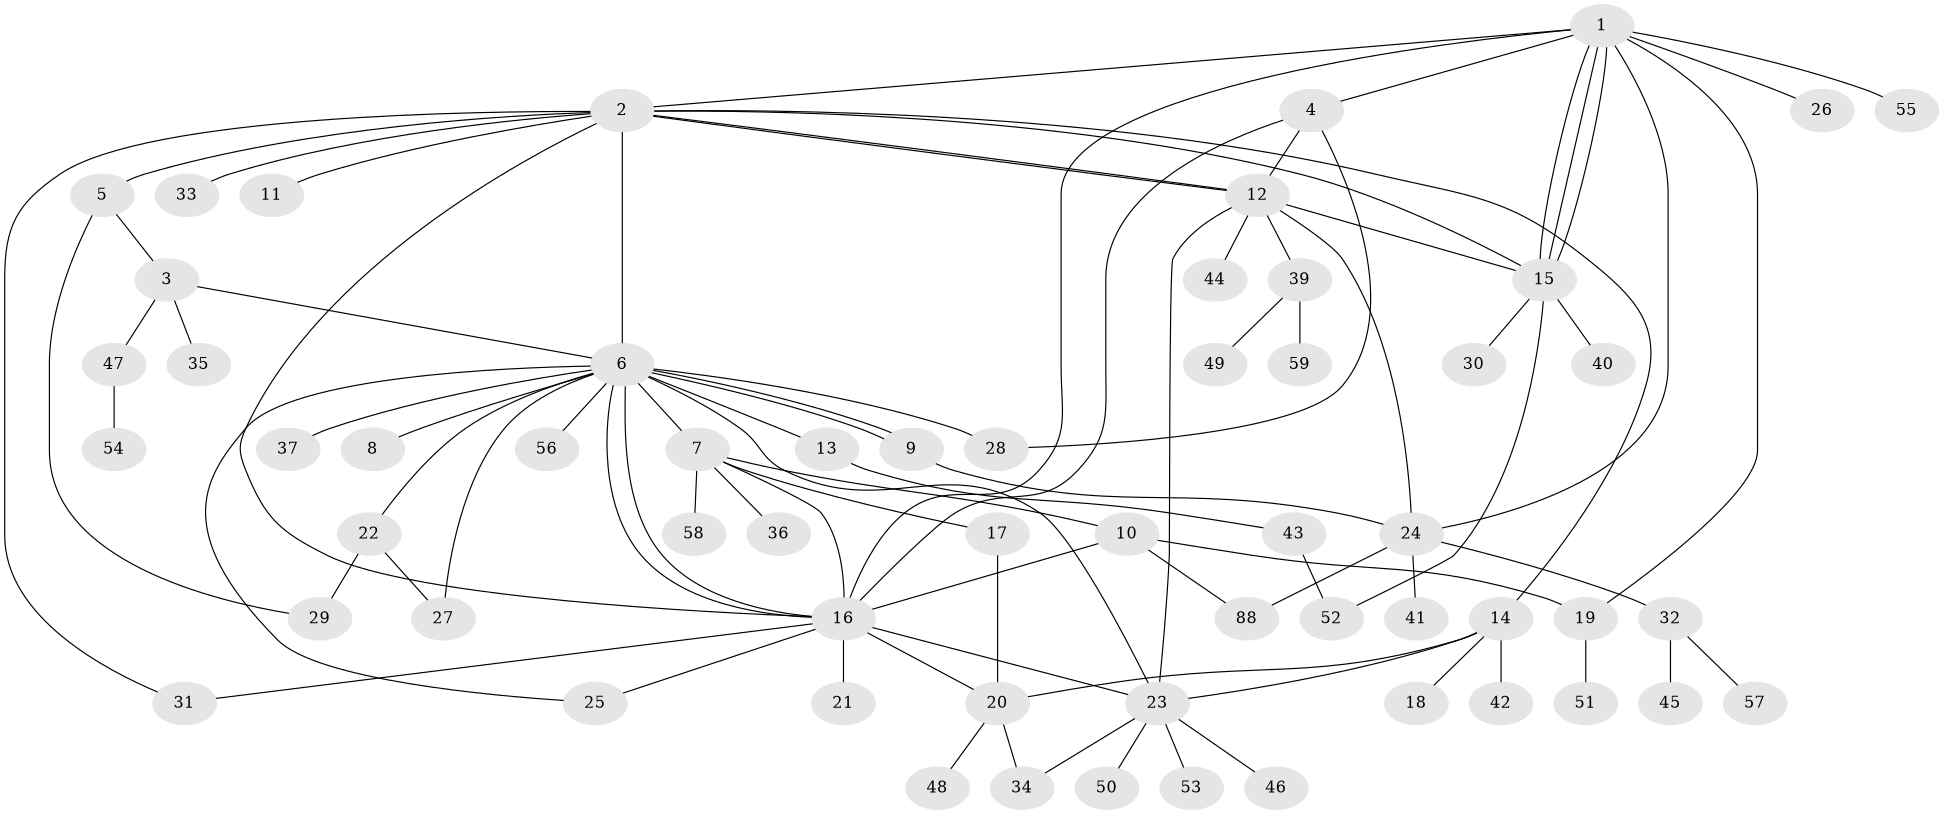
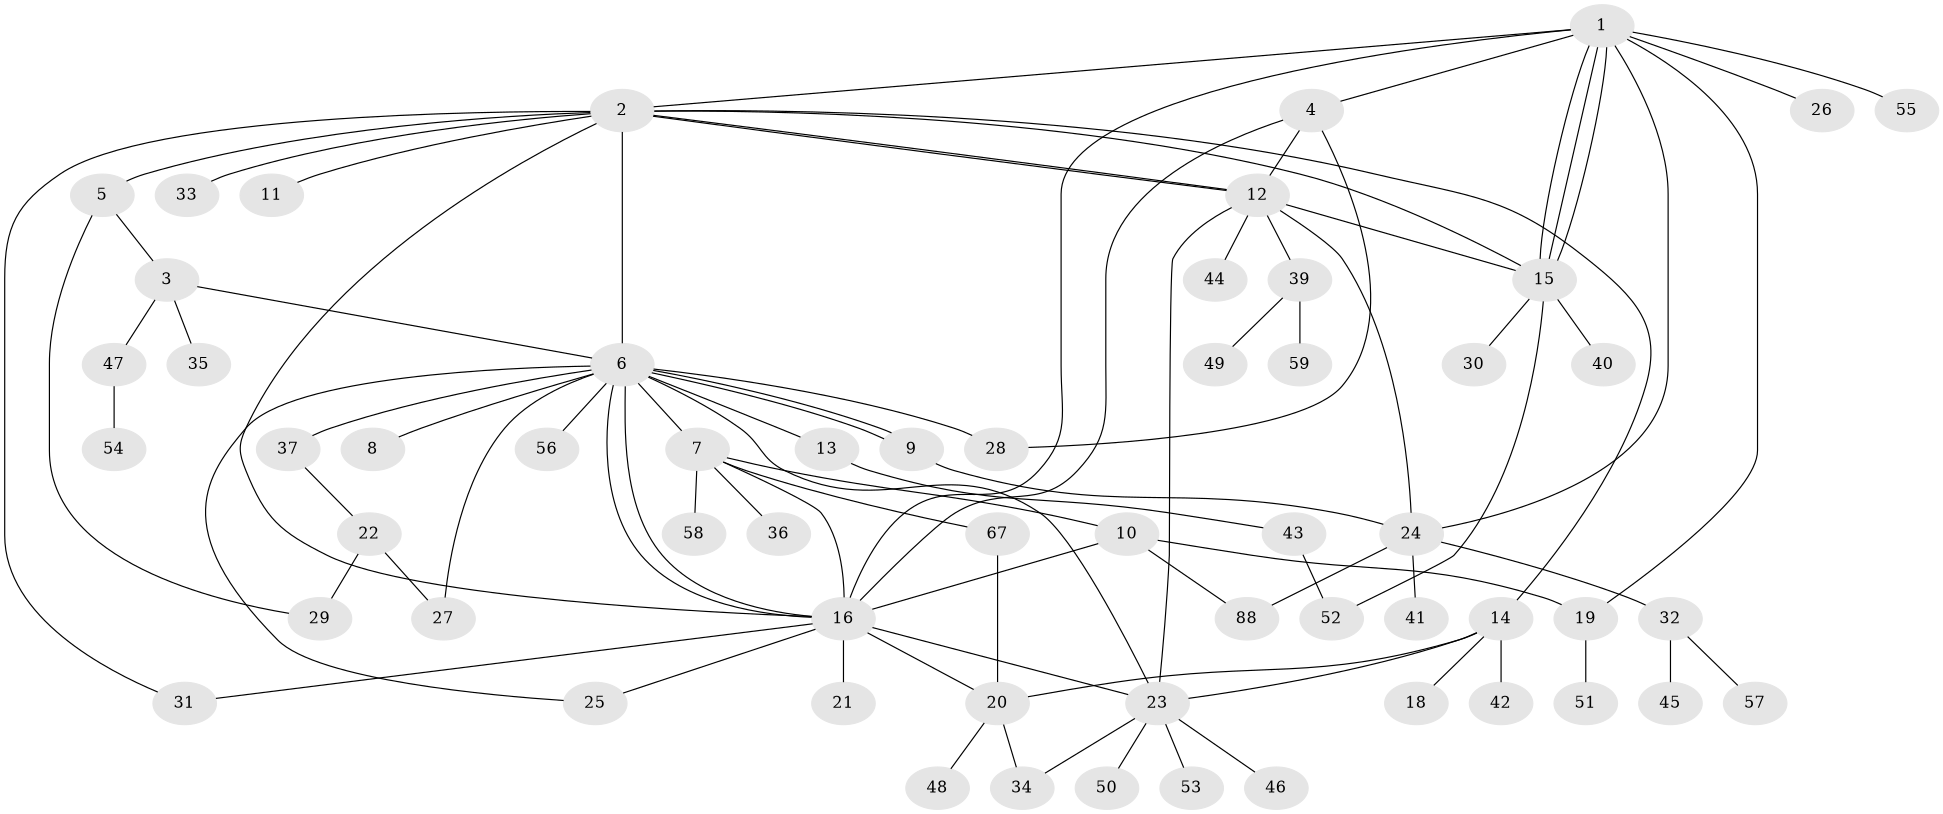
(474, 423) -> (329, 492)
(998, 534) -> (998, 534)
